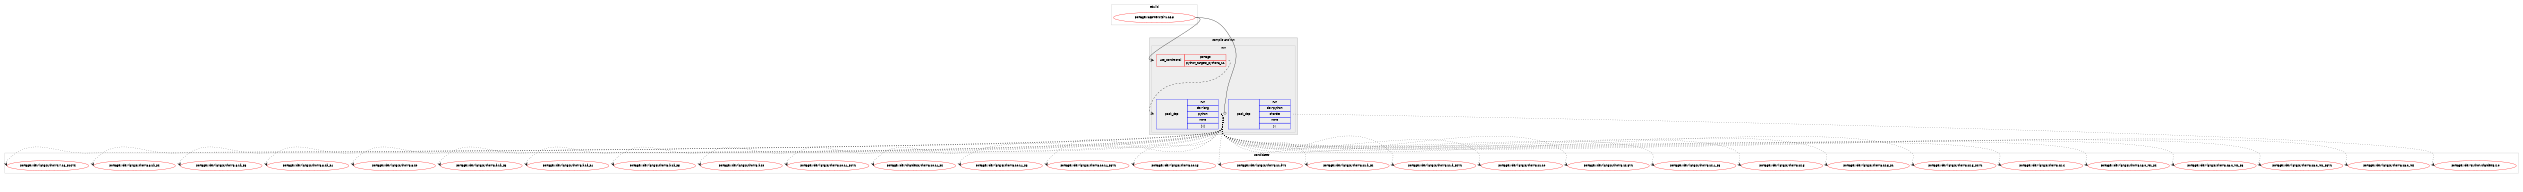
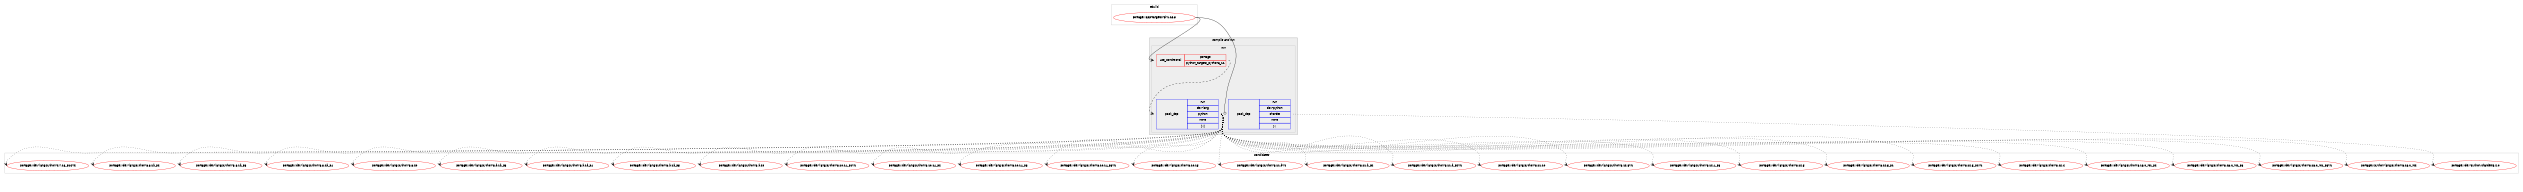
(1154, 18) -> (1154, 18)
(915, 166) -> (915, 166)
(2389, 166) -> (2389, 166)
